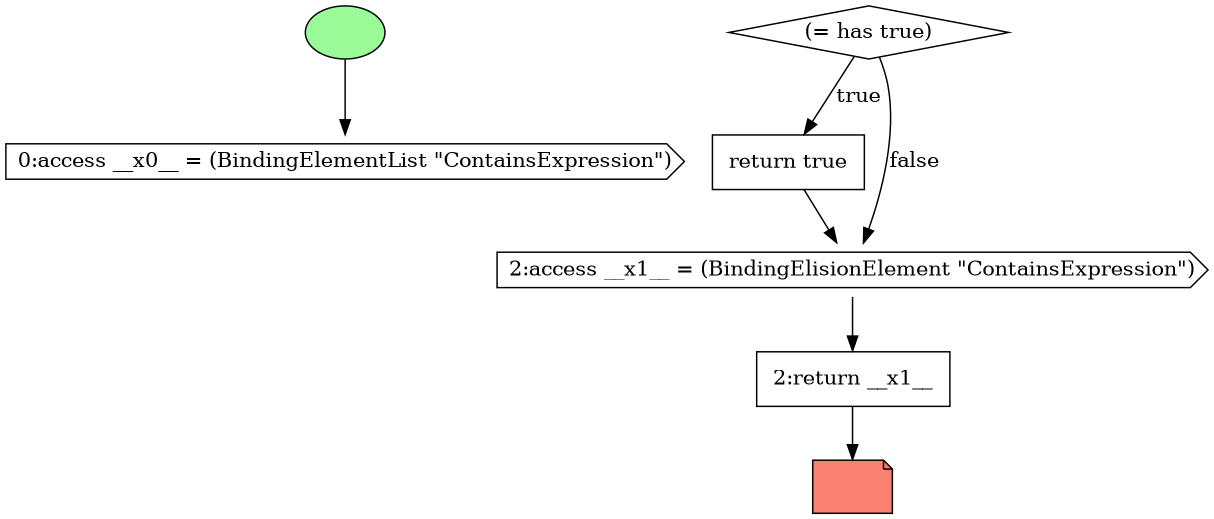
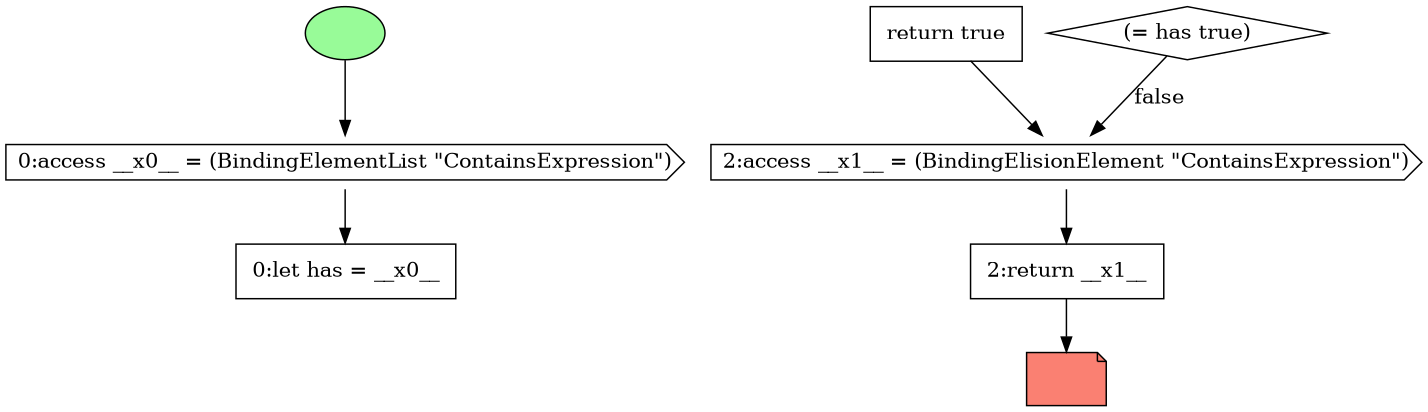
(833, 89) -> none
none -> (345, 271)
